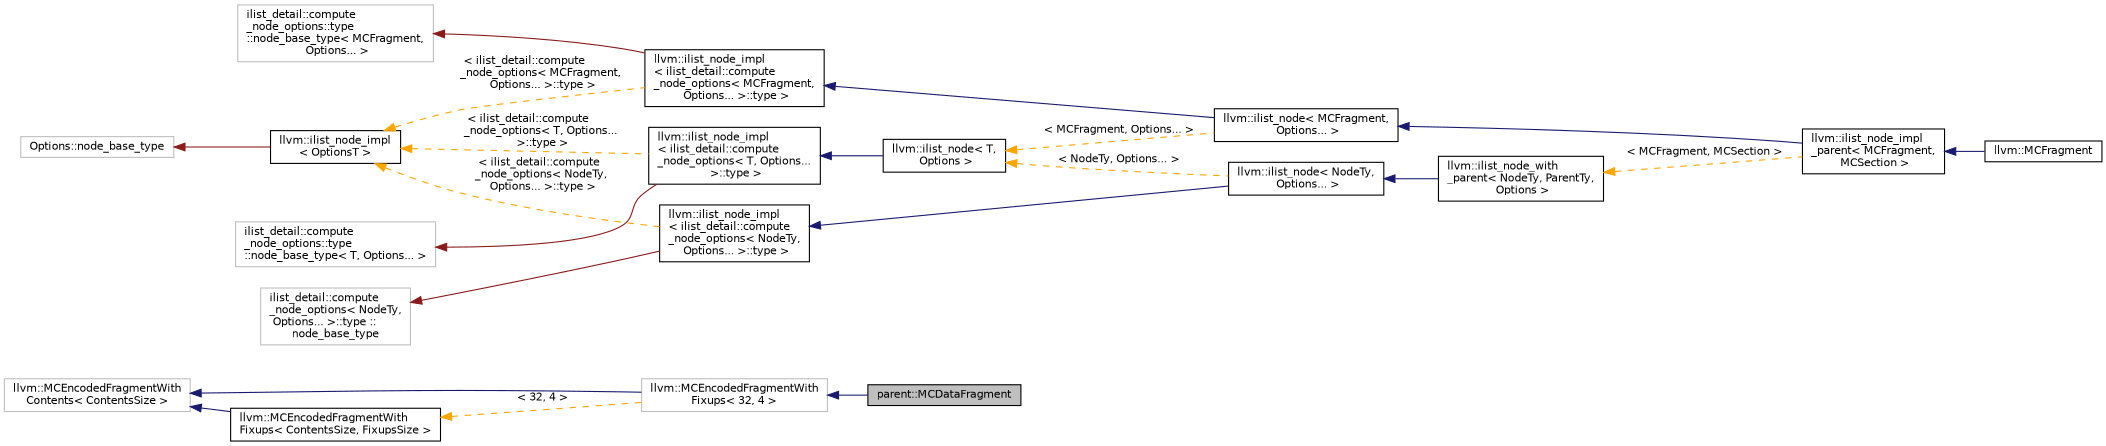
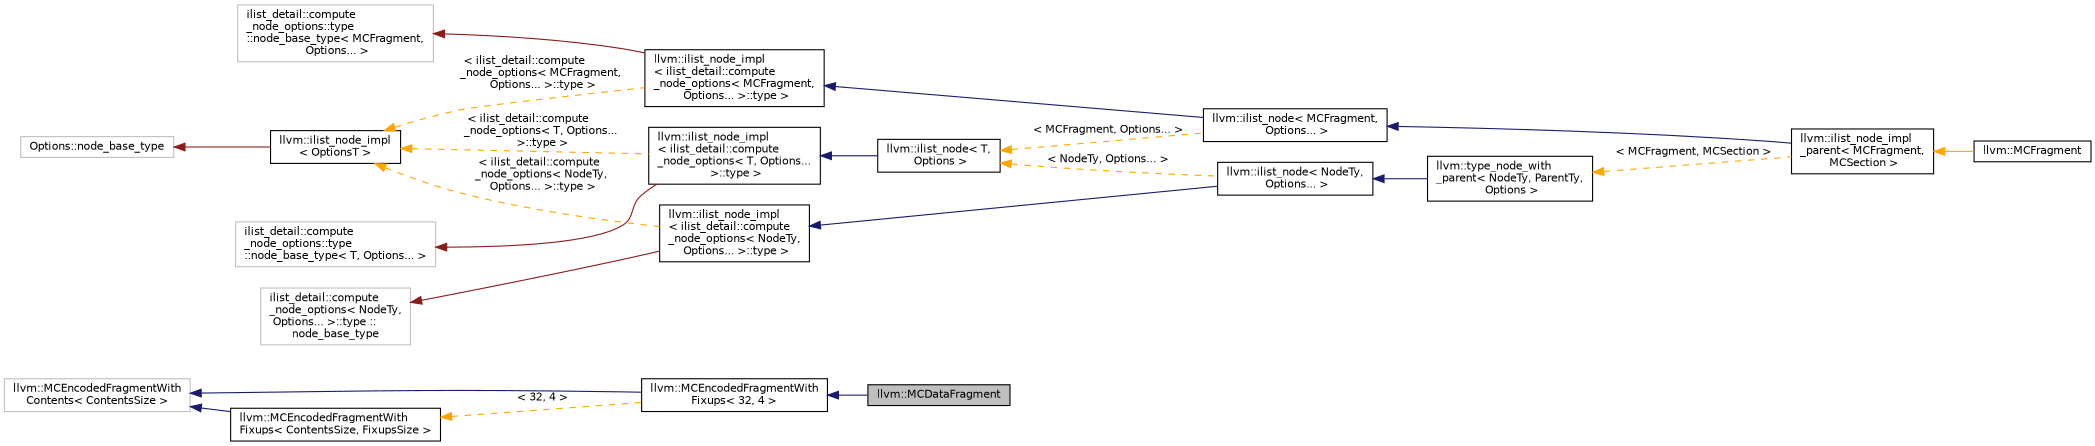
(1970, 151) -> (1959, 151)
(1521, 179) -> (1510, 179)
(735, 395) -> (735, 395)
(944, 395) -> (939, 395)
